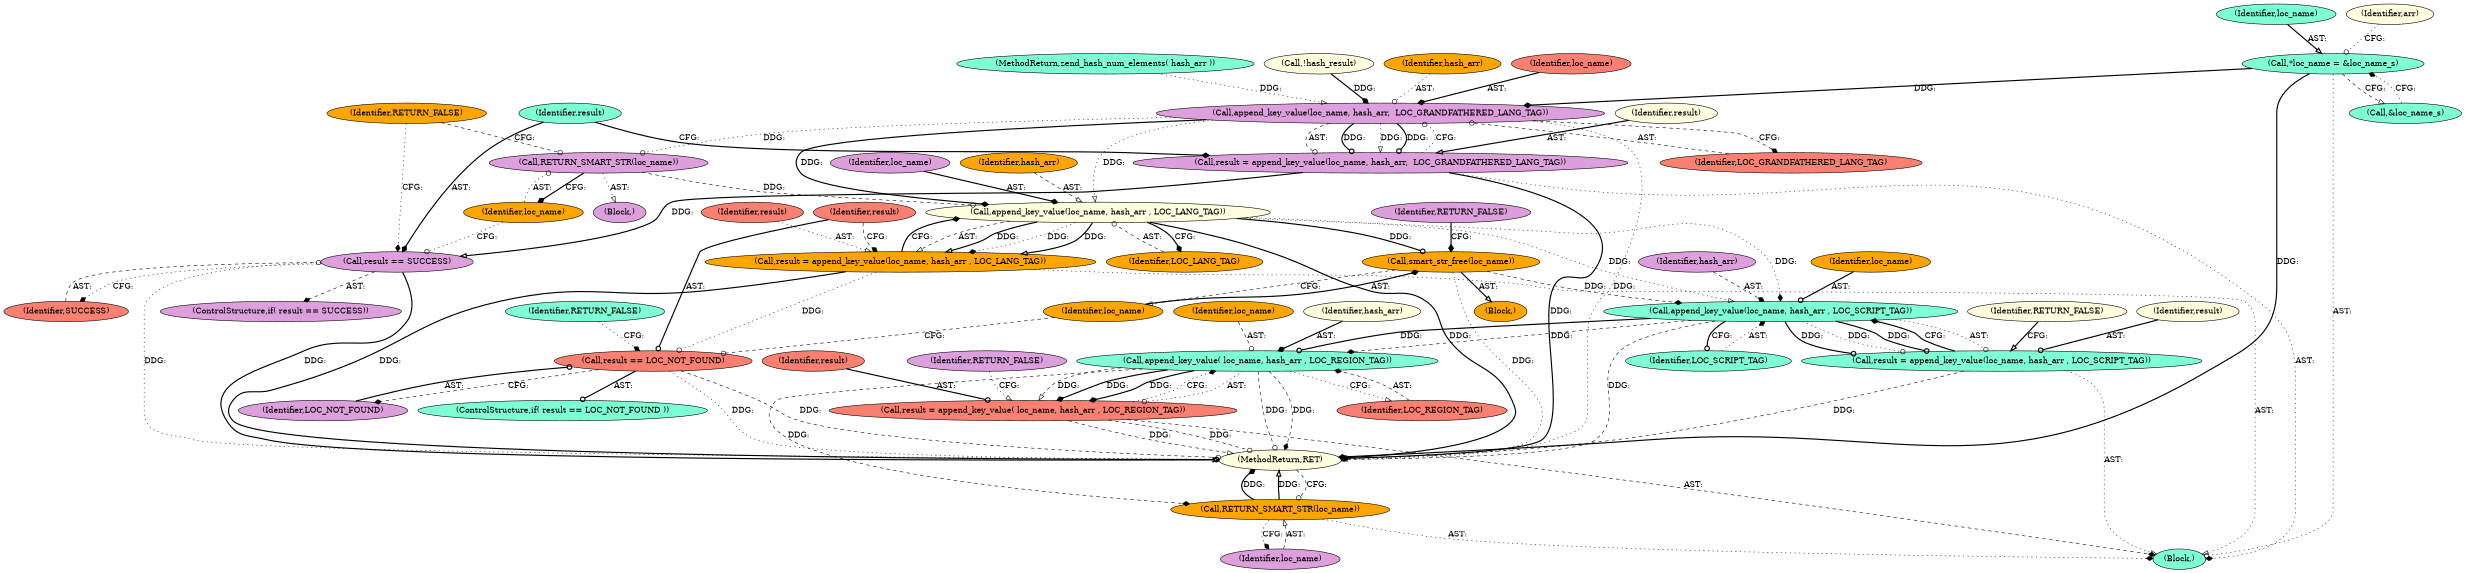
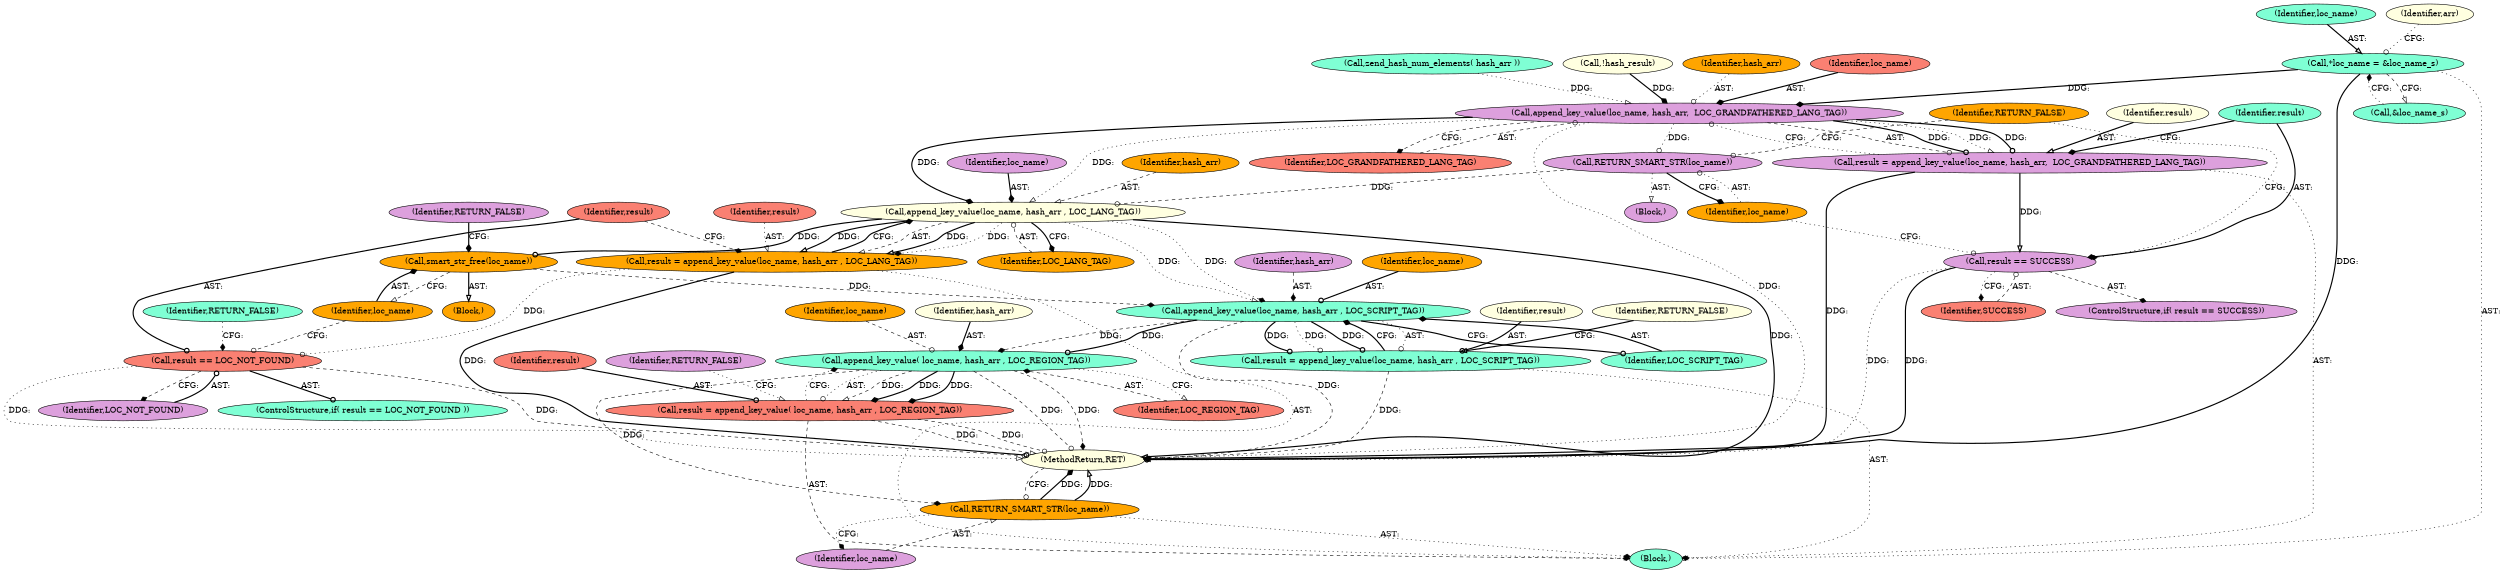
(1105, 64) -> (1432, 64)
(1740, 338) -> (1546, 327)
(1535, 433) -> none
